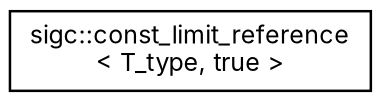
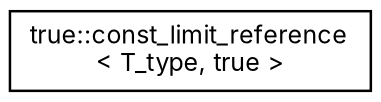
(190, 51) -> (190, 51)
